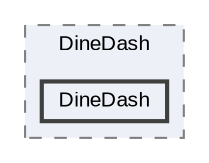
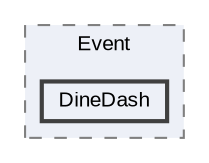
(104, 45) -> (104, 45)
